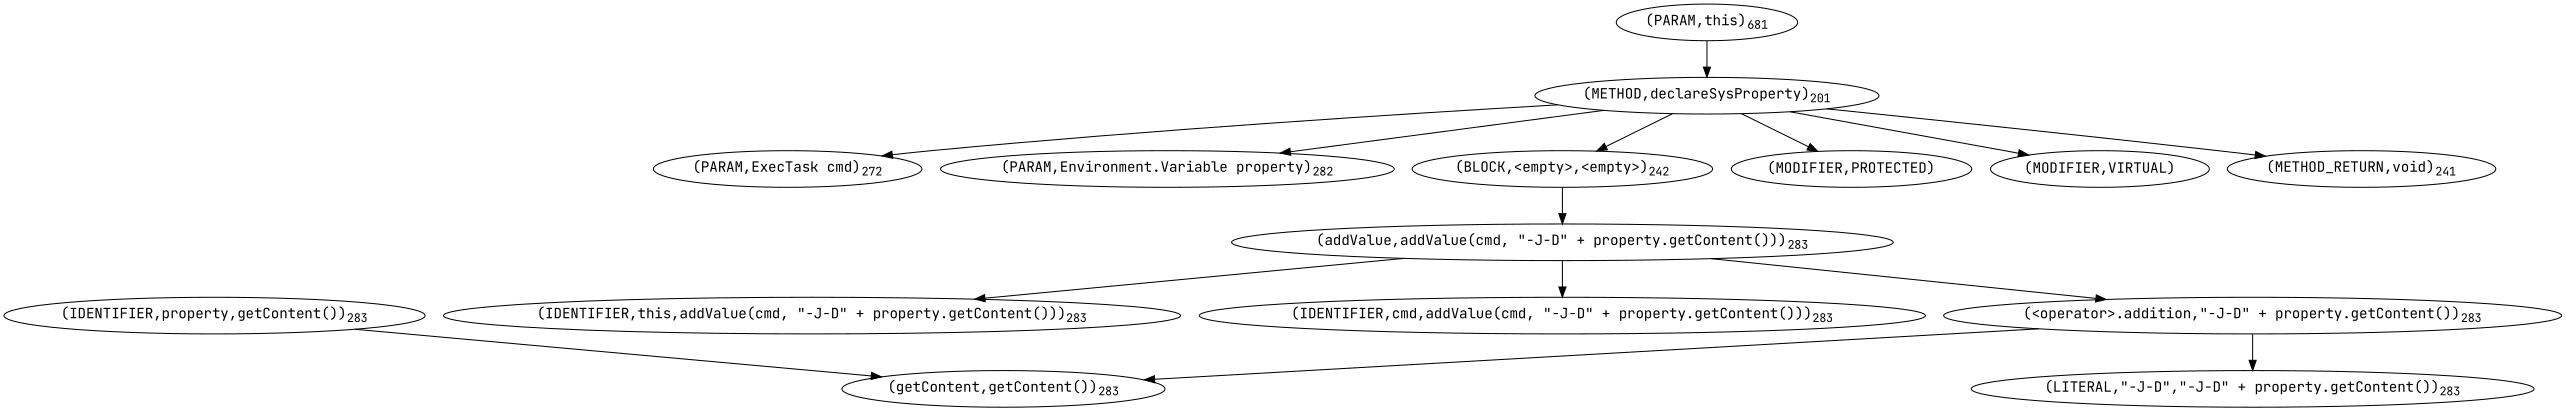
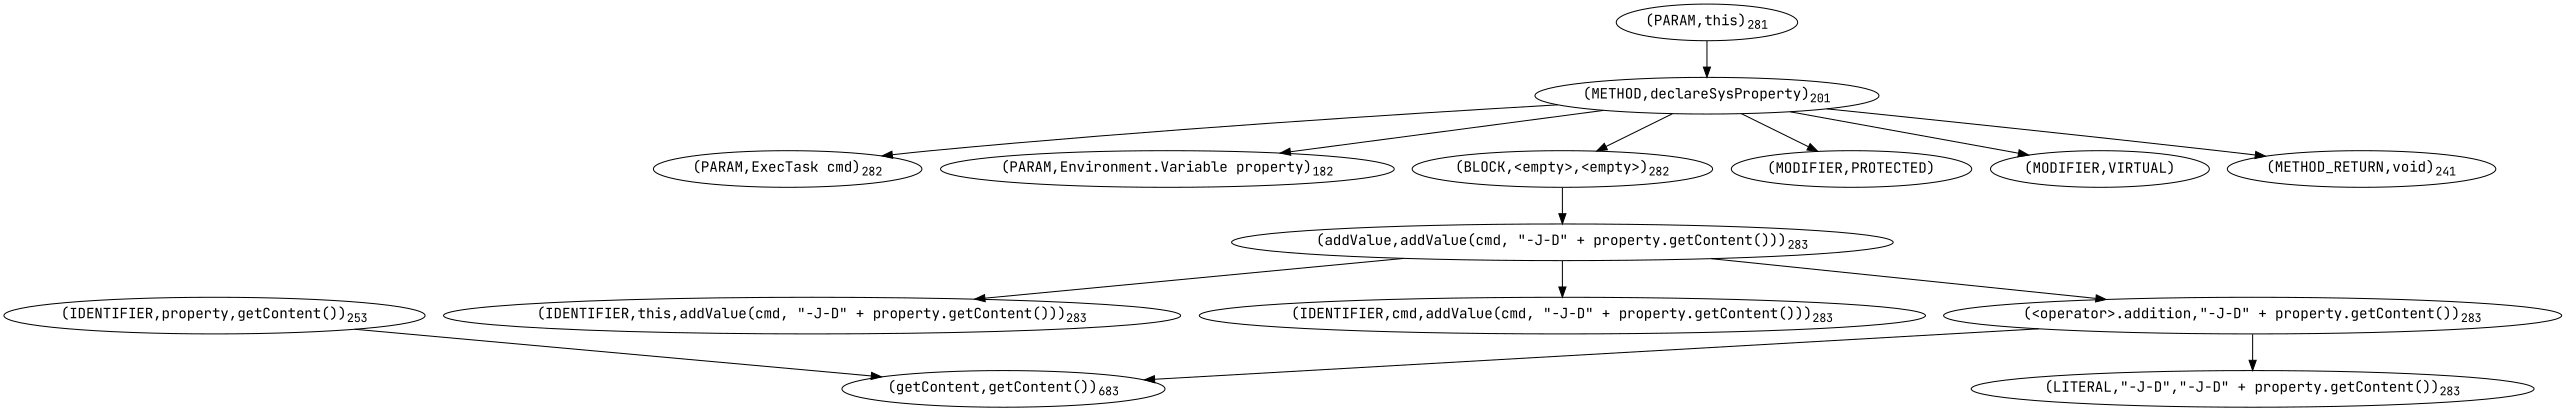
(1758, 21) -> (1758, 21)
(872, 167) -> (872, 167)
(1323, 167) -> (1323, 167)
(1659, 167) -> (1659, 167)
(358, 314) -> (358, 314)
(1109, 387) -> (1109, 387)
